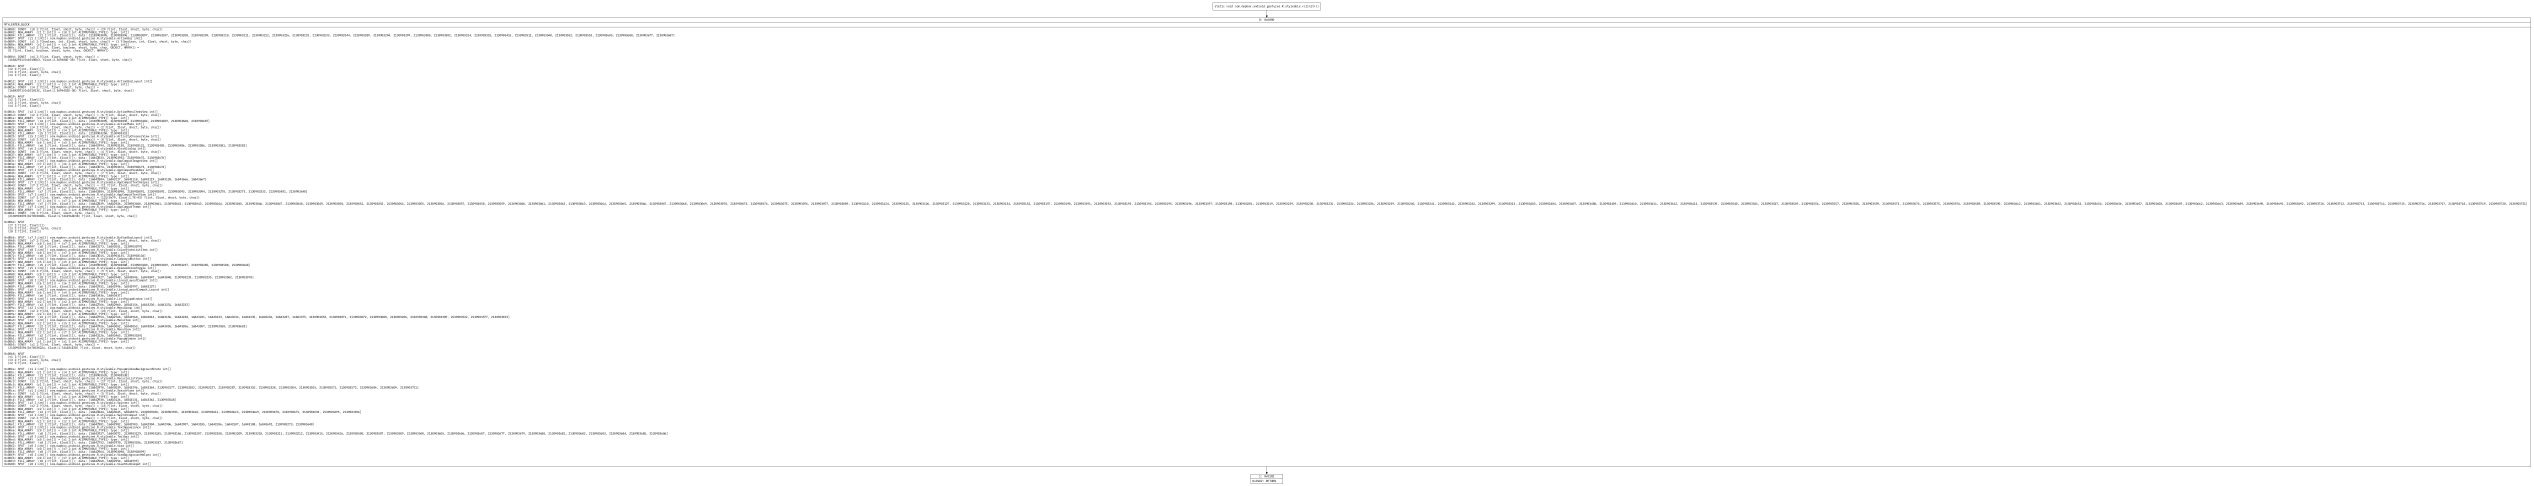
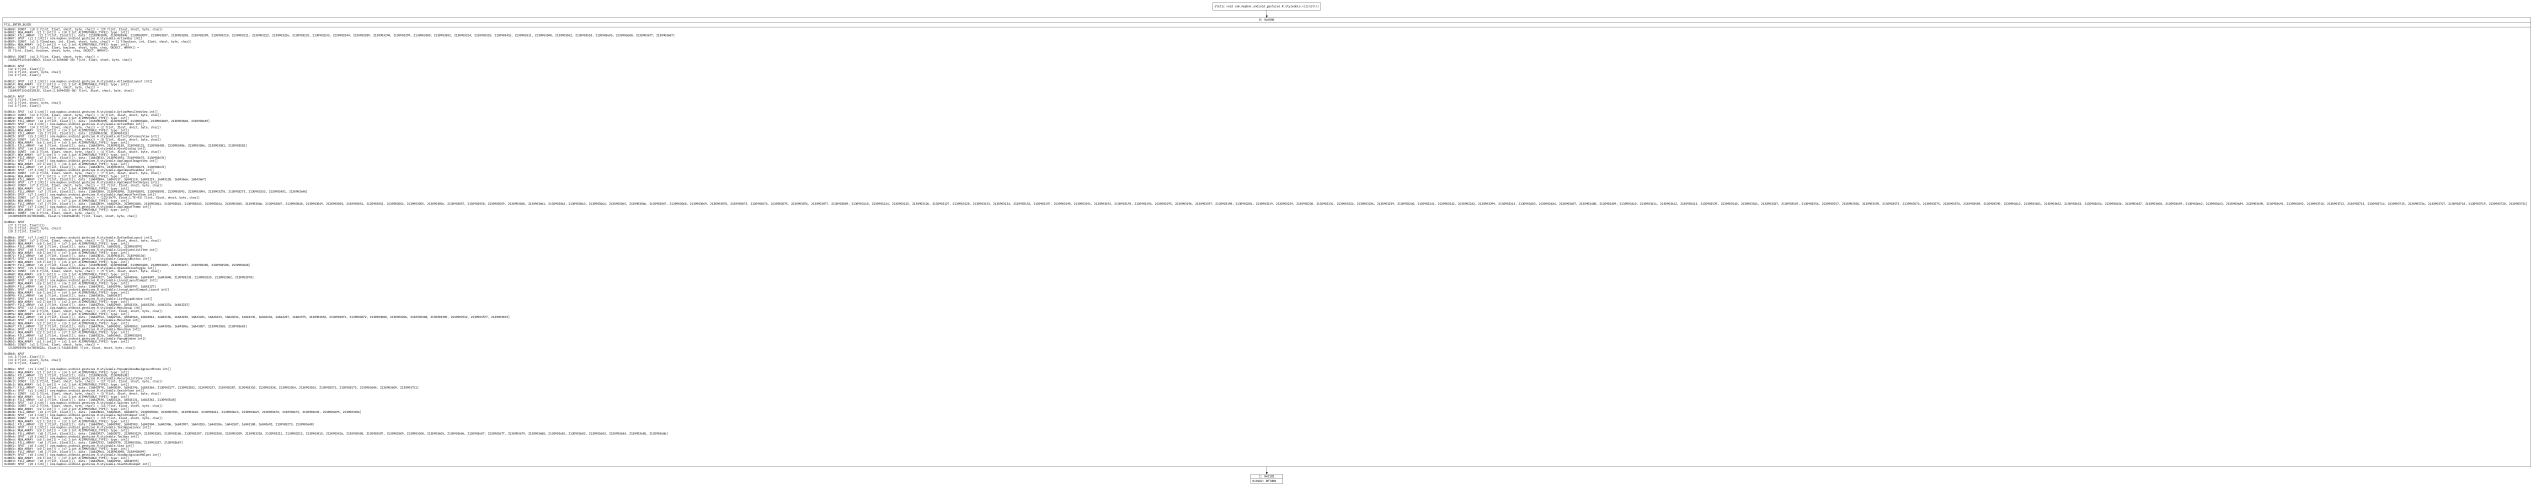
(17, 25) -> (18, 25)
